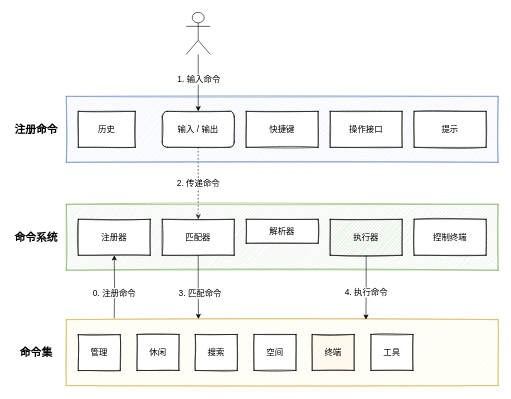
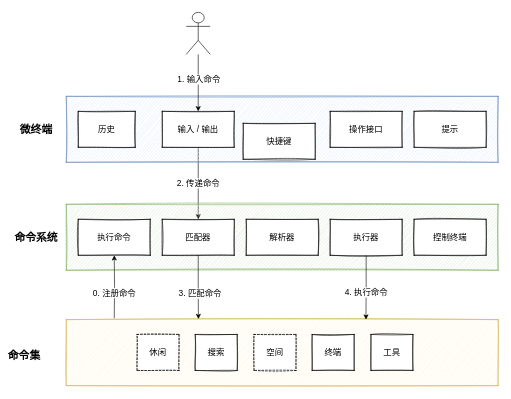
(36, 129) -> (36, 129)
(198, 129) -> (198, 129)
(282, 129) -> (279, 141)
(198, 195) -> (198, 195)
(282, 231) -> (282, 237)
(114, 237) -> (114, 237)
(366, 237) -> (366, 237)
(36, 353) -> (24, 356)
(99, 353) -> none
(158, 353) -> (158, 353)
(275, 353) -> (275, 353)
(333, 353) -> (333, 353)
